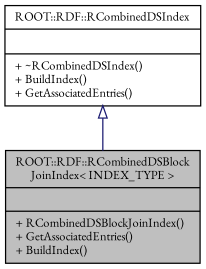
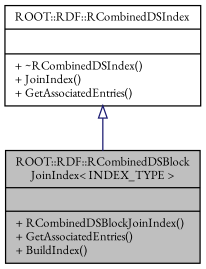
(51, 79) -> (48, 79)
